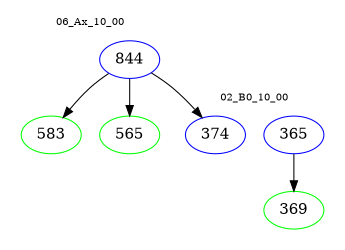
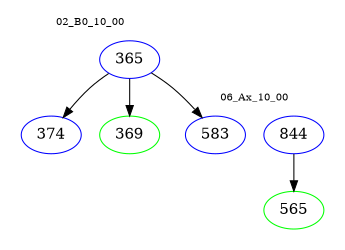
(88, 90) -> (184, 98)
(184, 98) -> (88, 90)
(51, 135) -> (215, 135)
